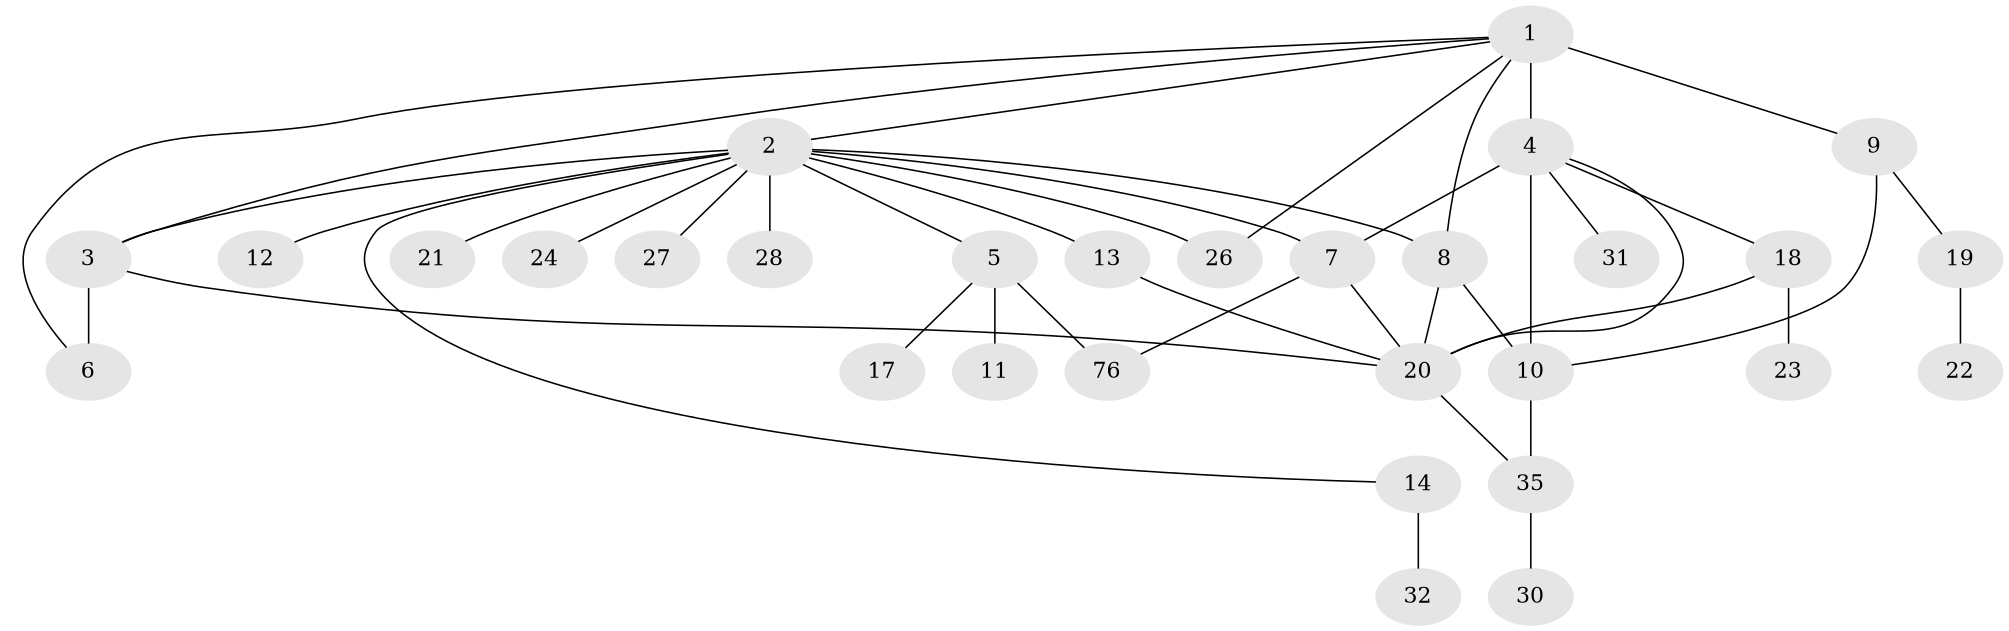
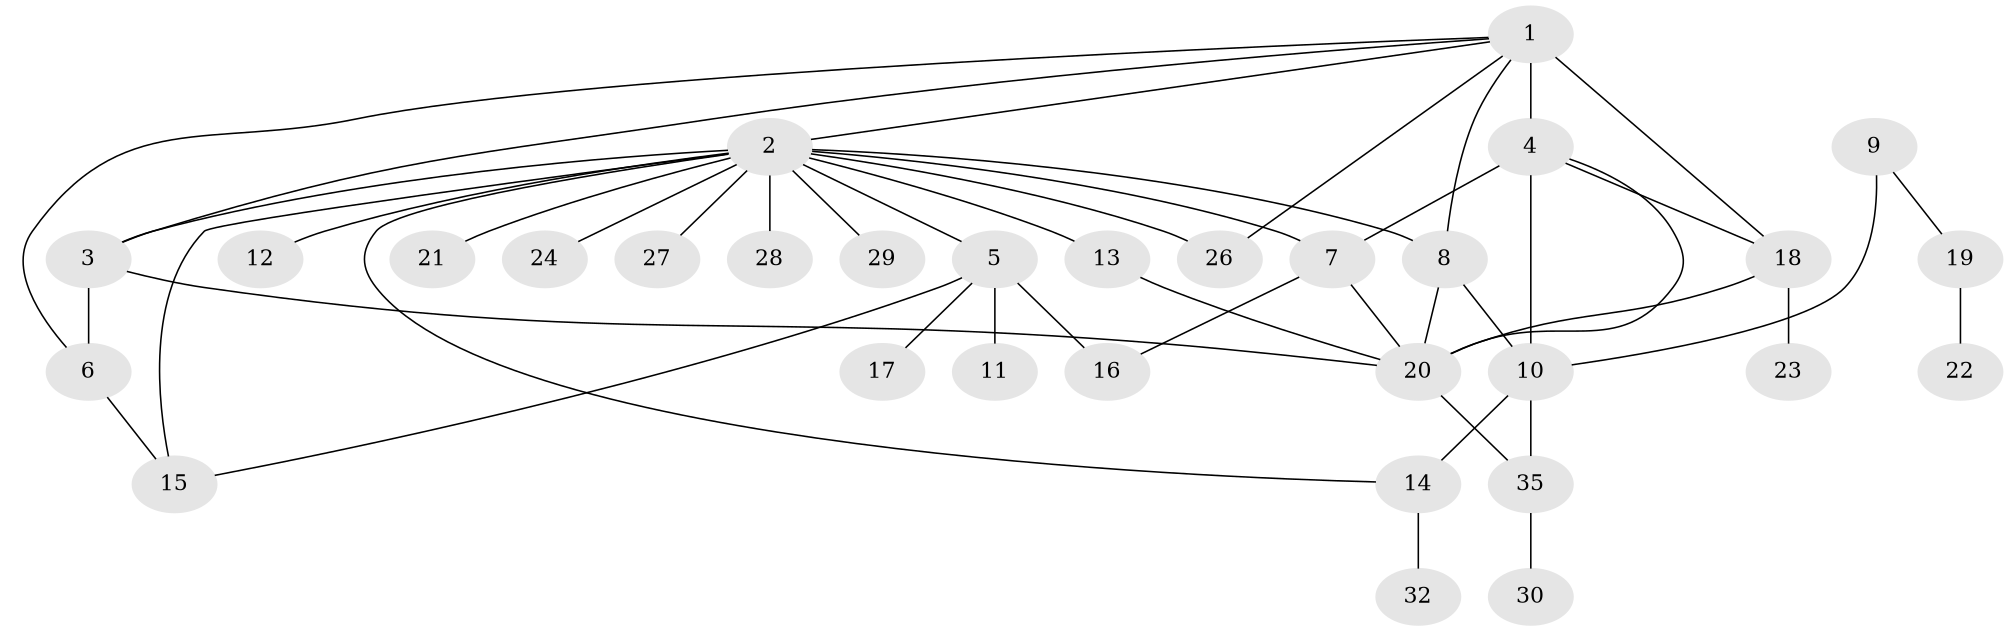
(1703, 91) -> (1660, 147)
none -> (882, 259)
(1617, 259) -> none
(1107, 372) -> (1107, 372)
none -> (1481, 421)
none -> (175, 484)
